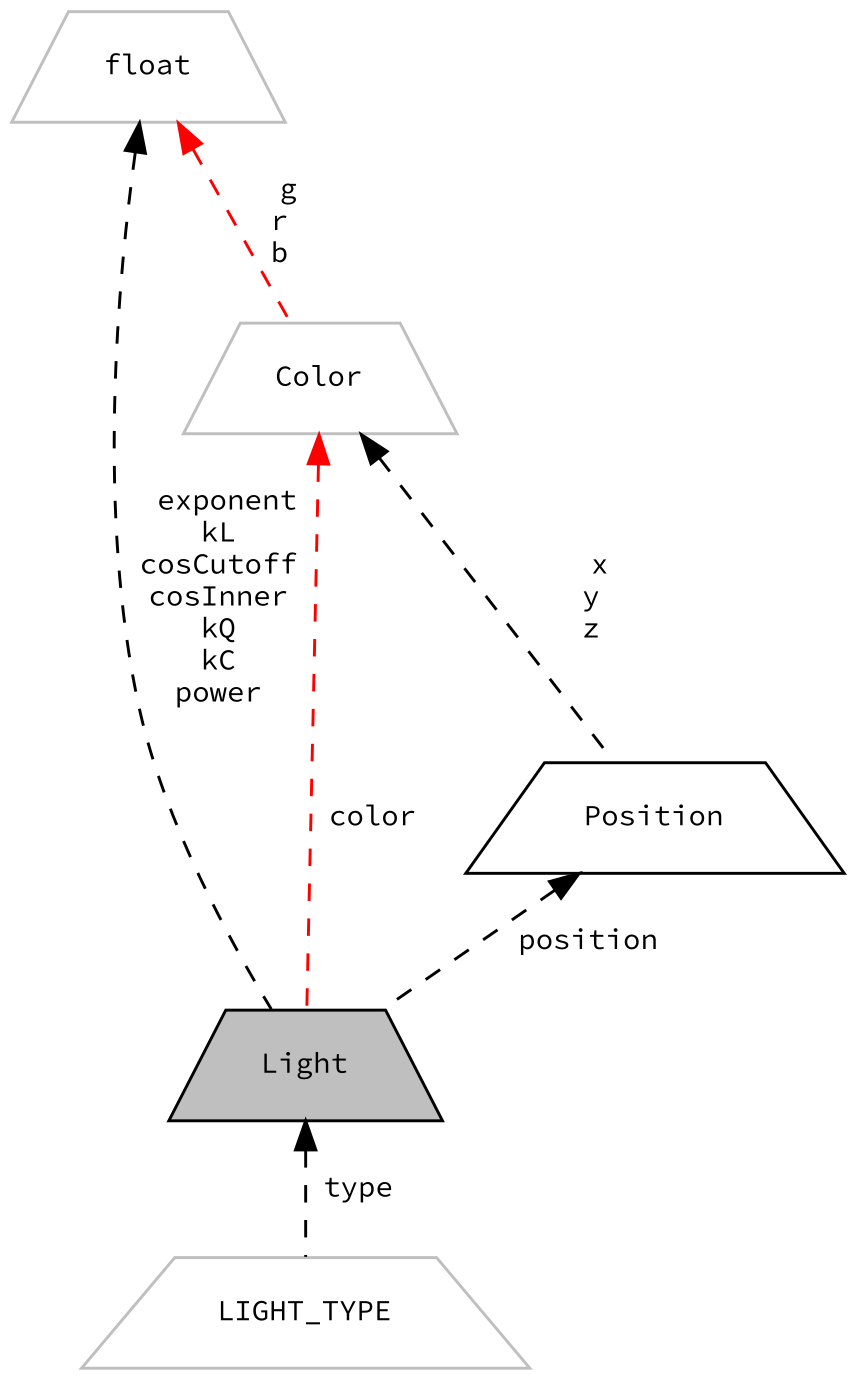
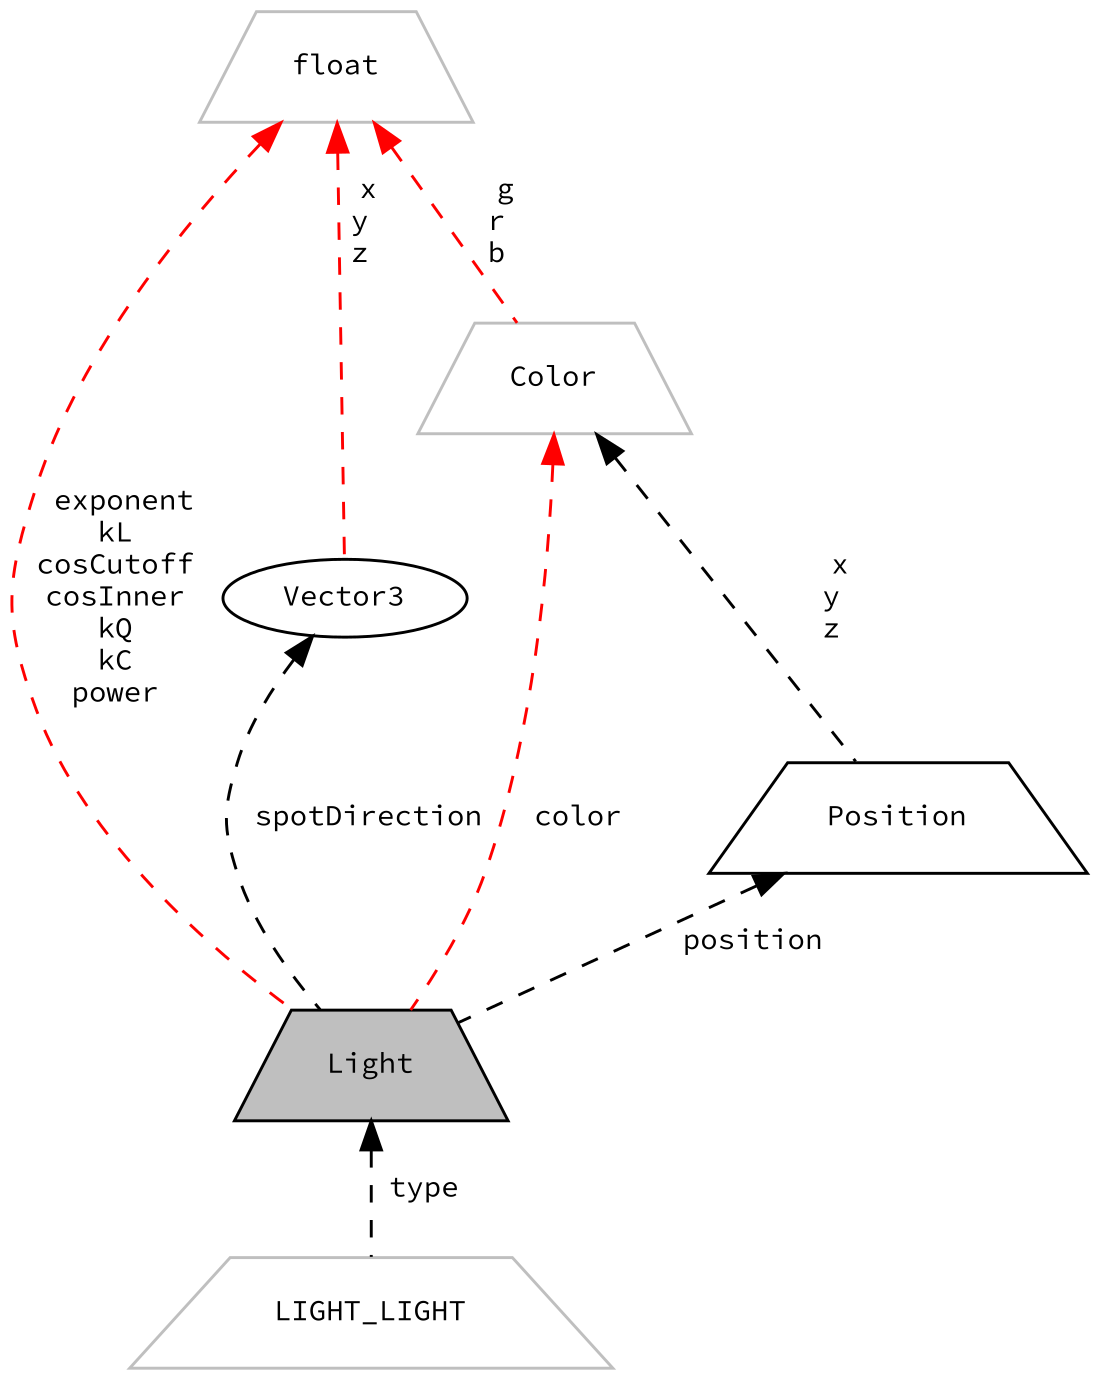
(122, 595) -> (12, 592)
none -> (345, 598)
(306, 1313) -> (371, 1313)
